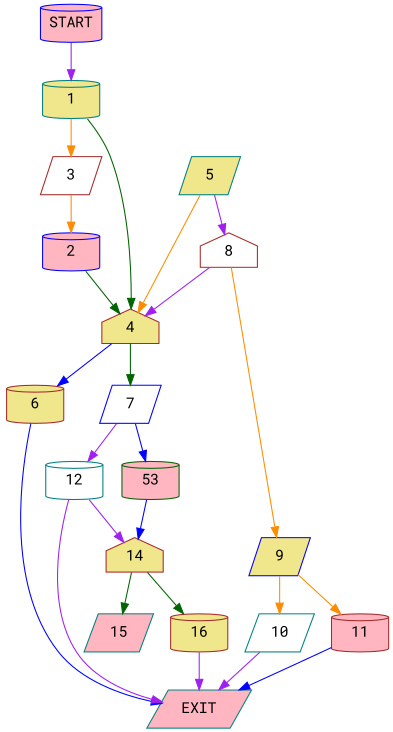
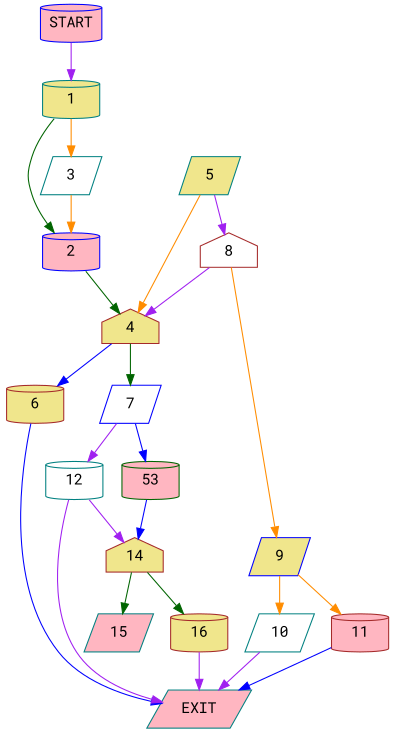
(71, 176) -> (71, 176)
(123, 205) -> (29, 170)
